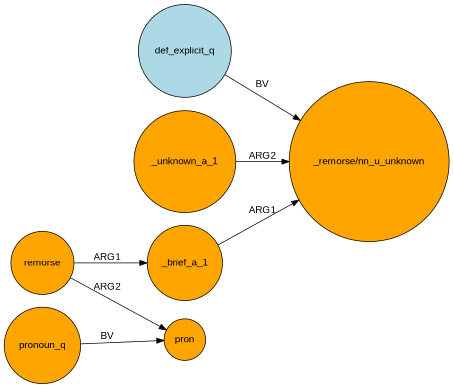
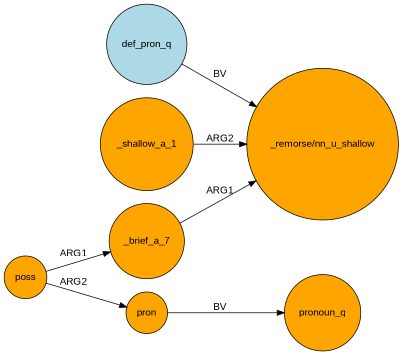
(185, 51) -> (147, 44)
(185, 162) -> (147, 144)
(369, 162) -> (323, 144)
(42, 263) -> (26, 277)
(185, 263) -> (147, 241)
(119, 342) -> (222, 313)
